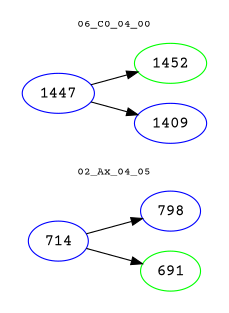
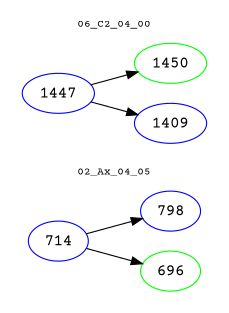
(114, 24) -> (114, 24)
(171, 63) -> (171, 63)
(171, 271) -> (171, 271)
